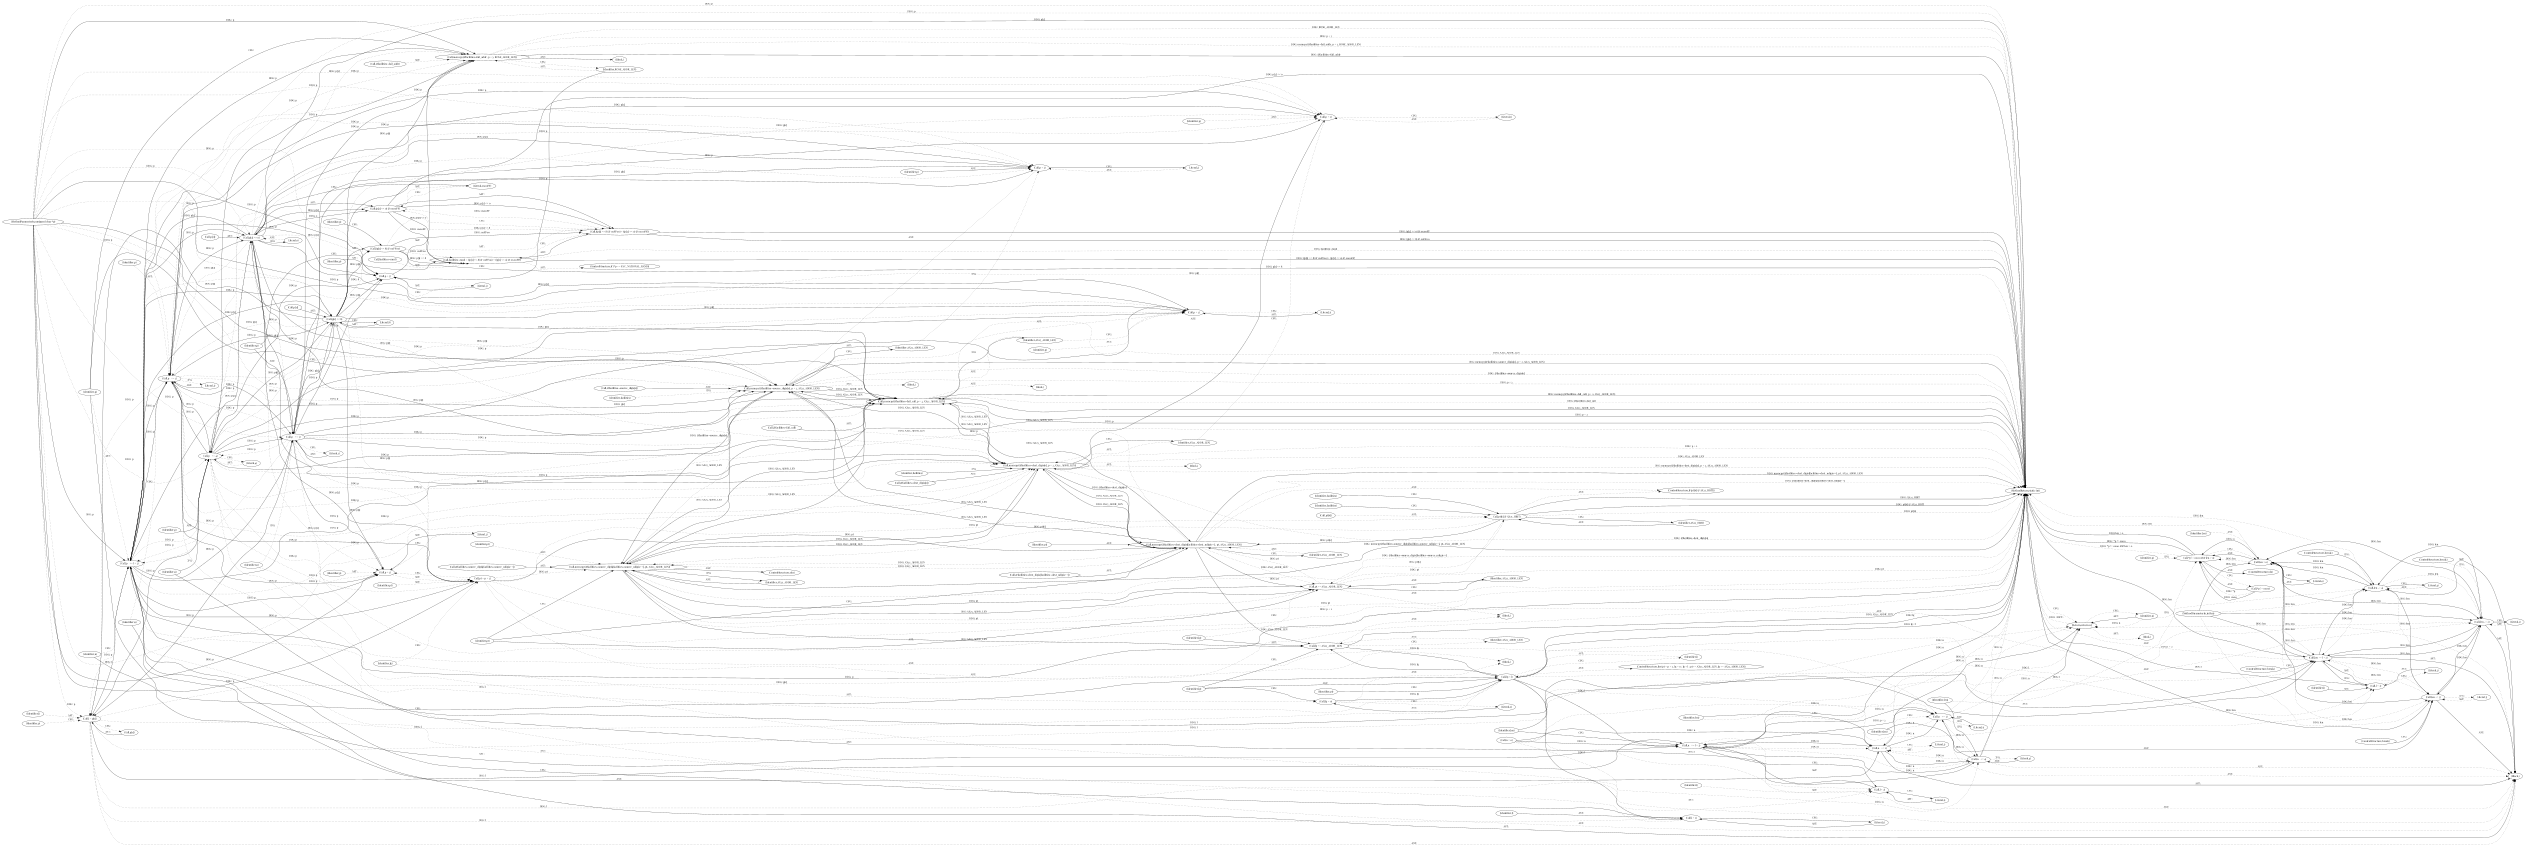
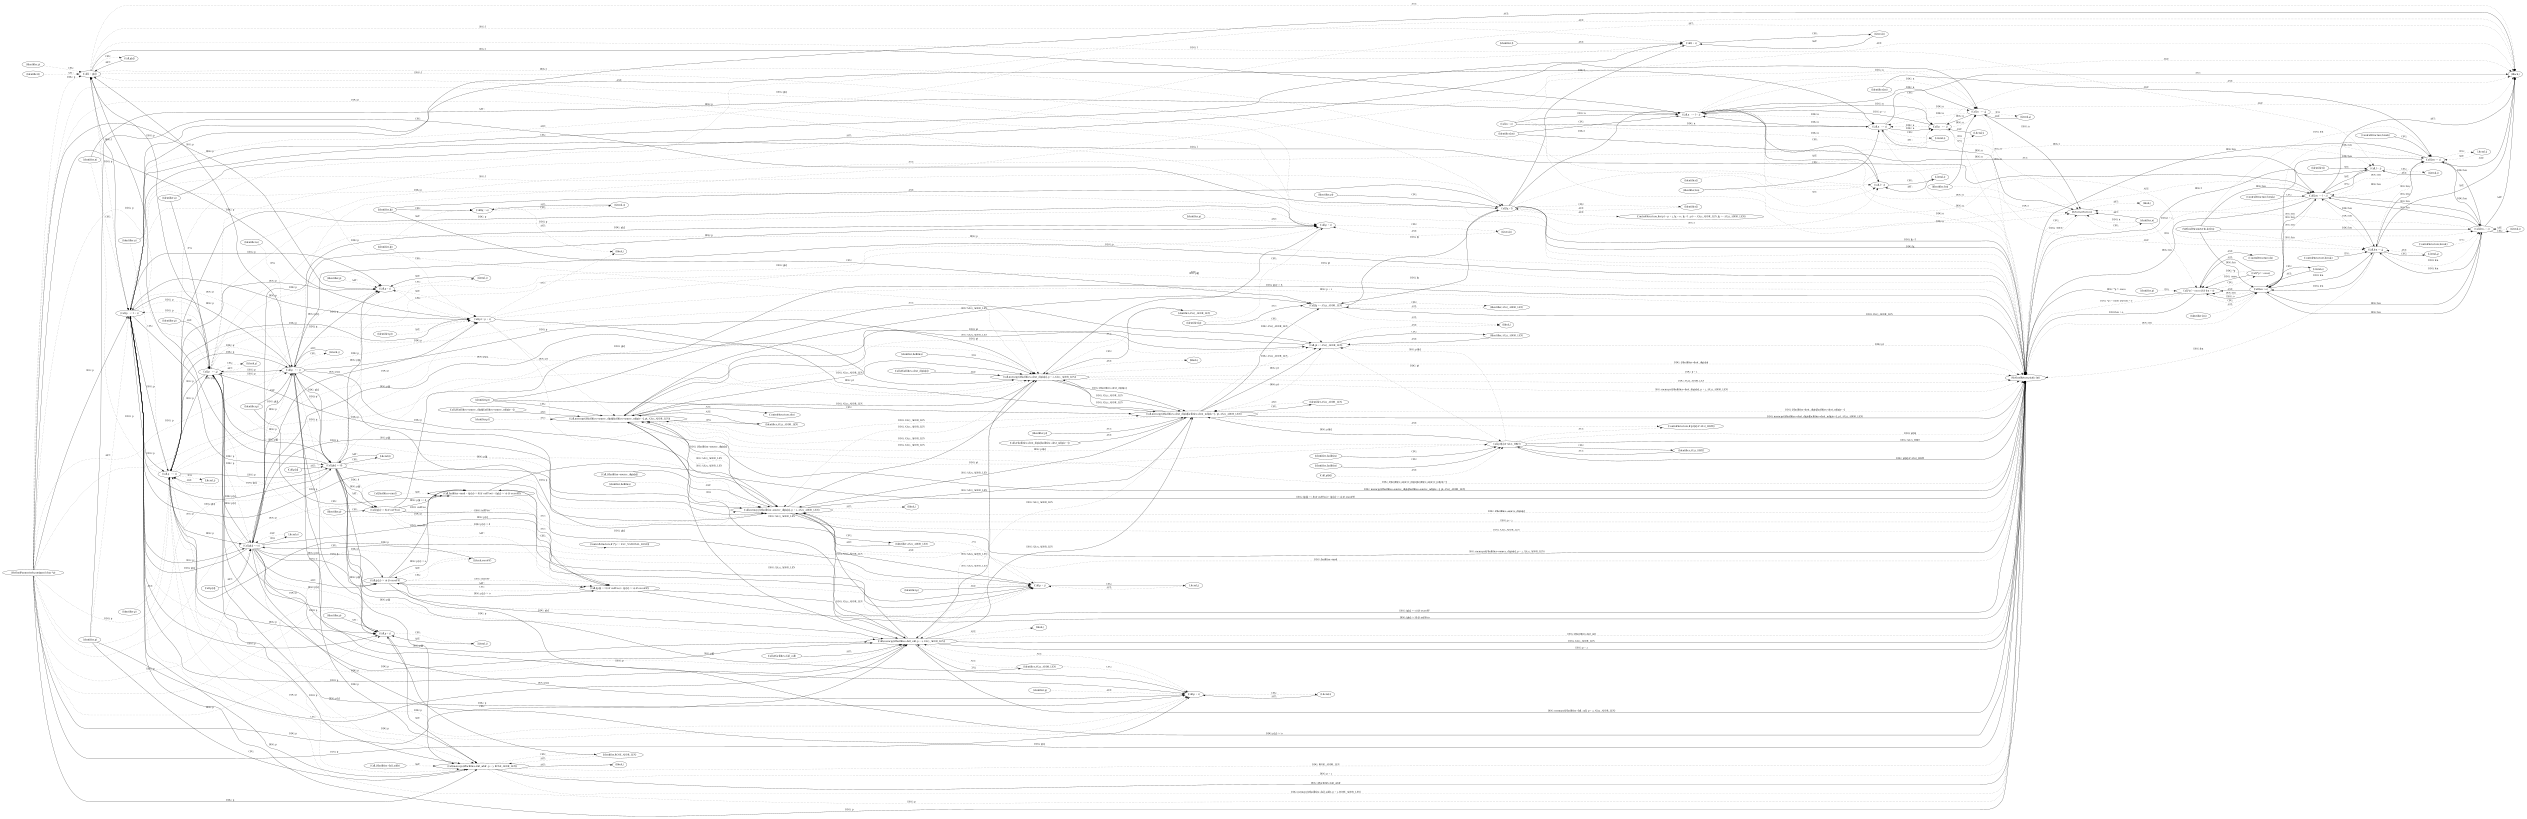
(1902, 669) -> (1888, 206)
(1420, 699) -> none
(1924, 764) -> (1924, 109)
